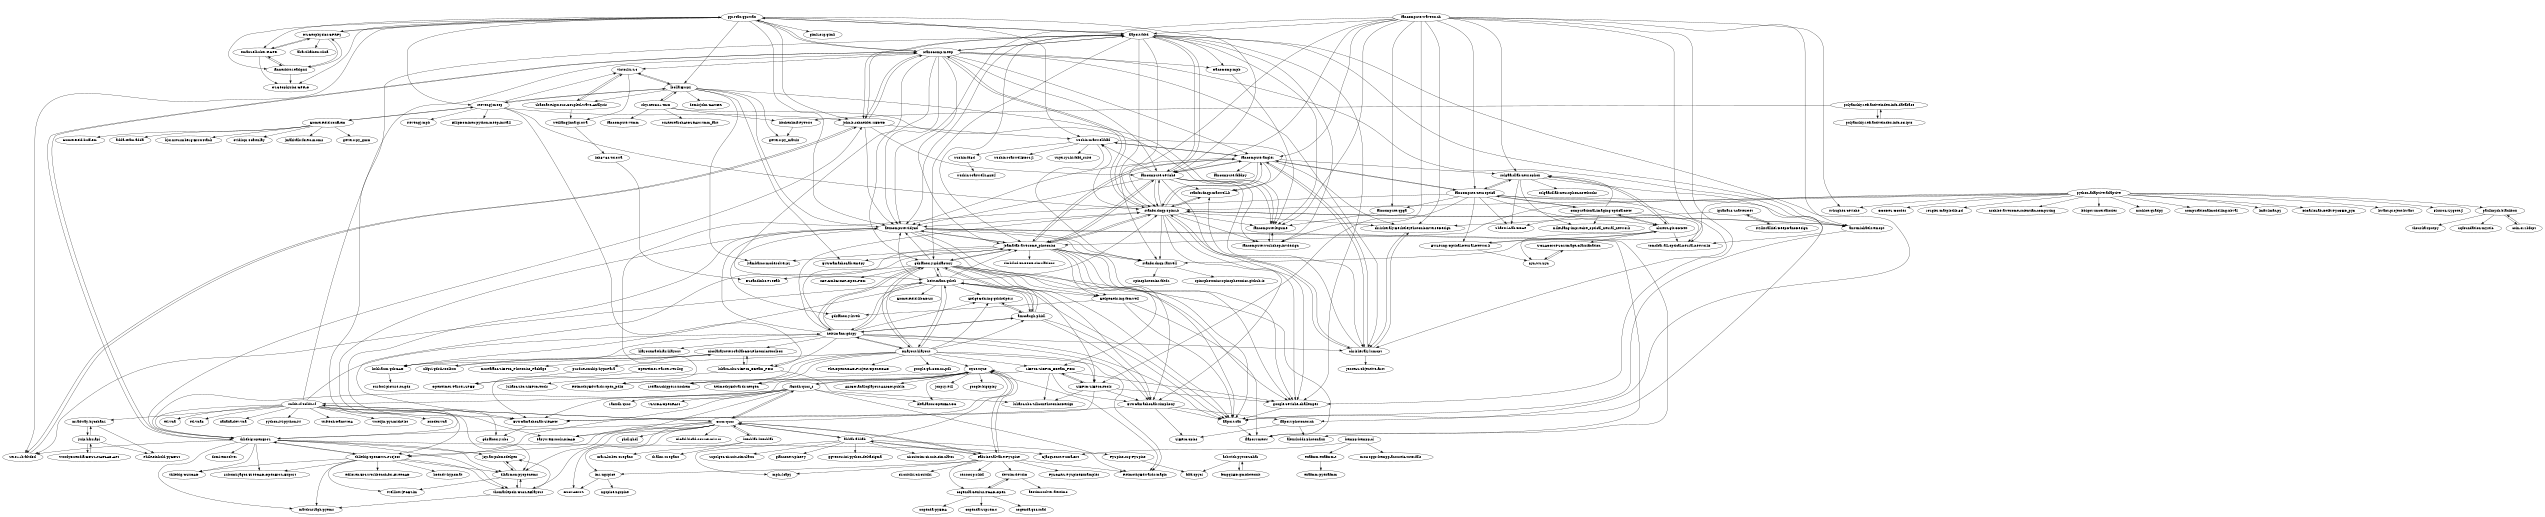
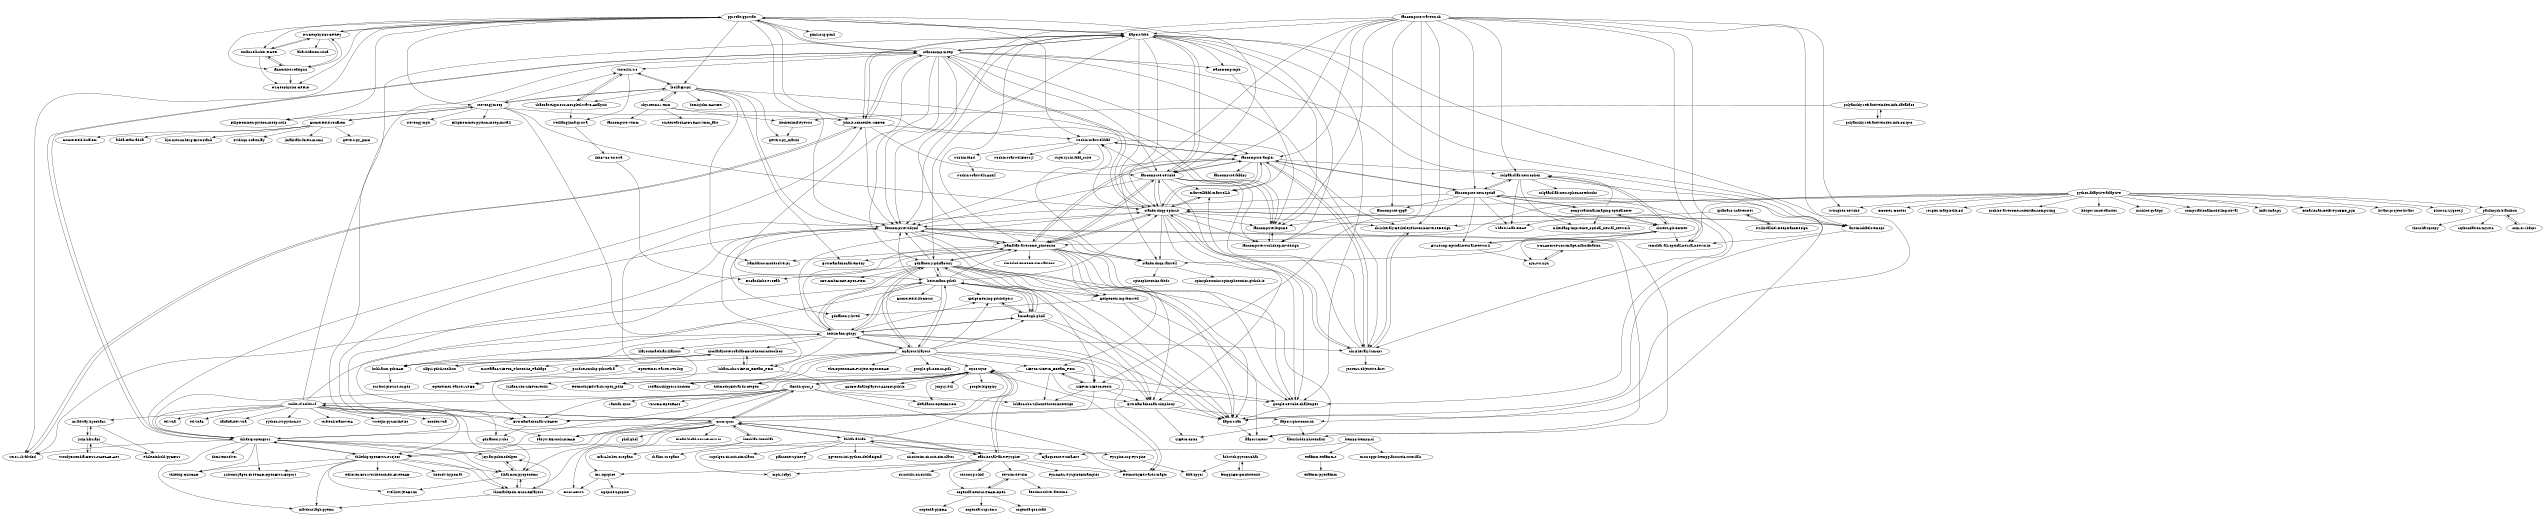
none -> (259, 123)
(1210, 193) -> (1210, 193)
(594, 369) -> (594, 369)
